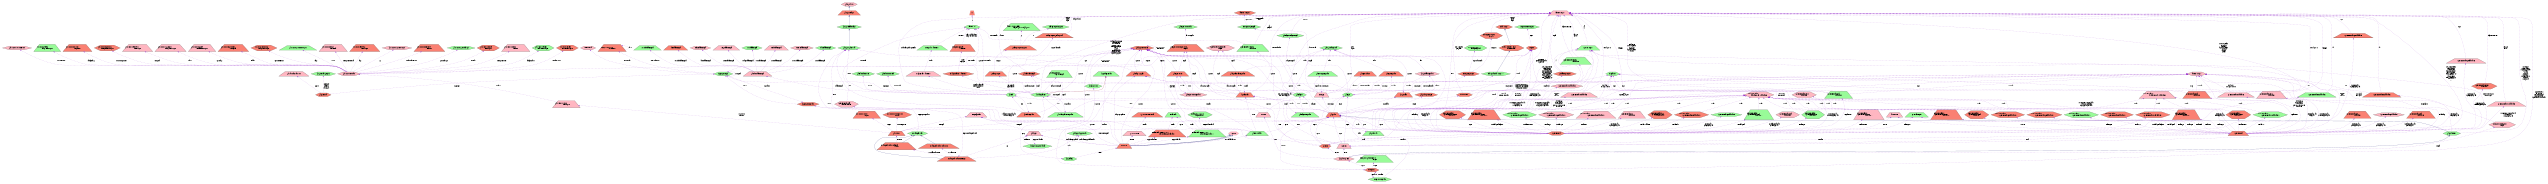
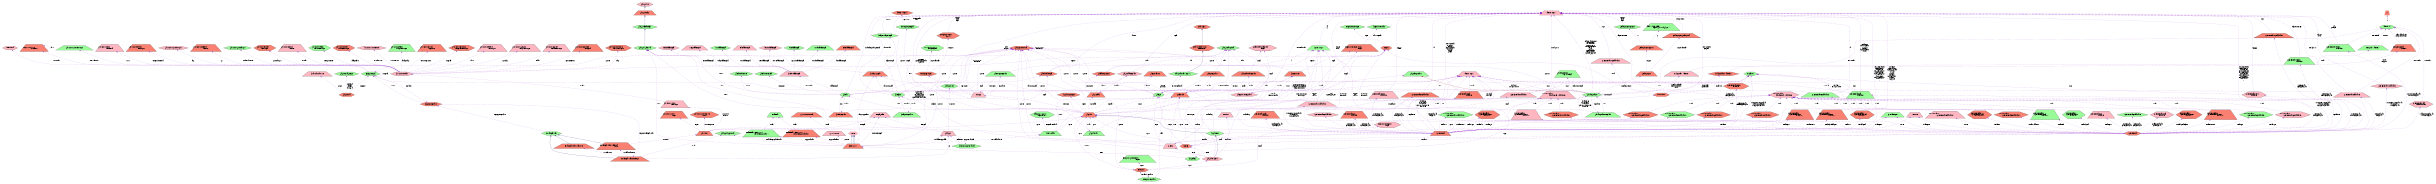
(2197, 74) -> (1469, 74)
none -> (1197, 102)
(1462, 104) -> (1284, 93)
(1234, 133) -> (853, 133)
(1124, 146) -> (853, 146)
